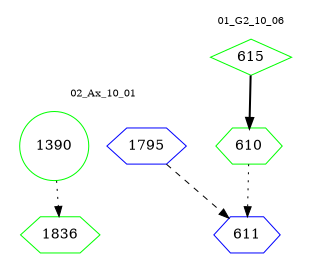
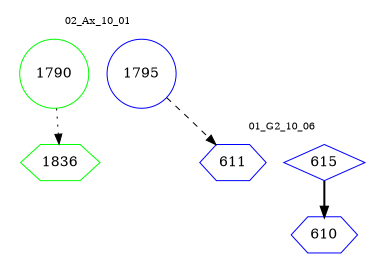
(251, 57) -> (324, 163)
(54, 146) -> (54, 74)
(147, 146) -> (142, 74)
(249, 146) -> (324, 235)
(248, 185) -> none
